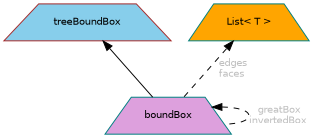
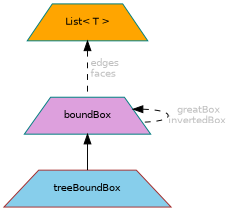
(131, 73) -> (88, 157)
